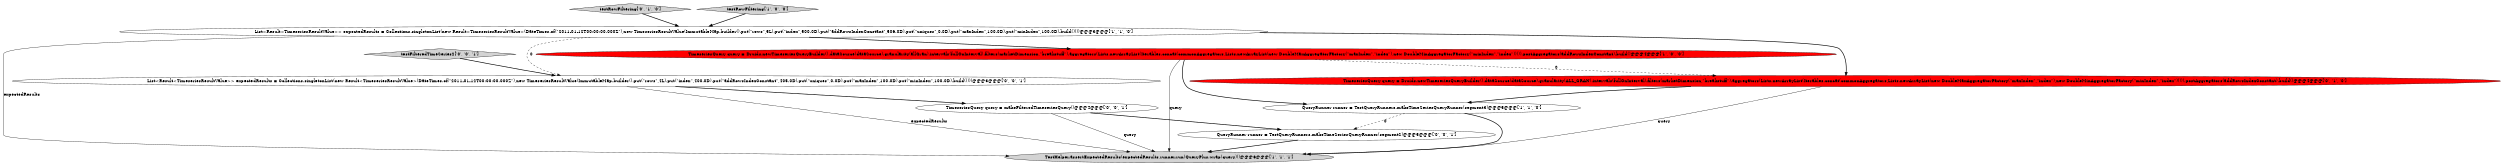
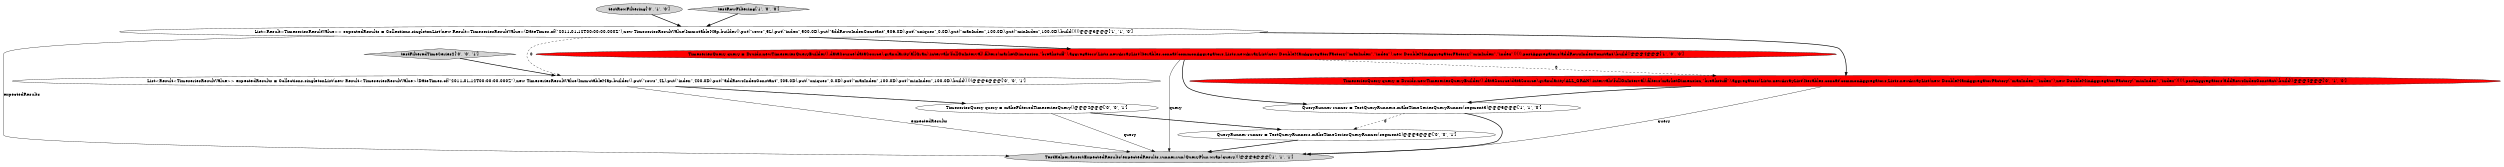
(630, 9) -> (639, 9)
